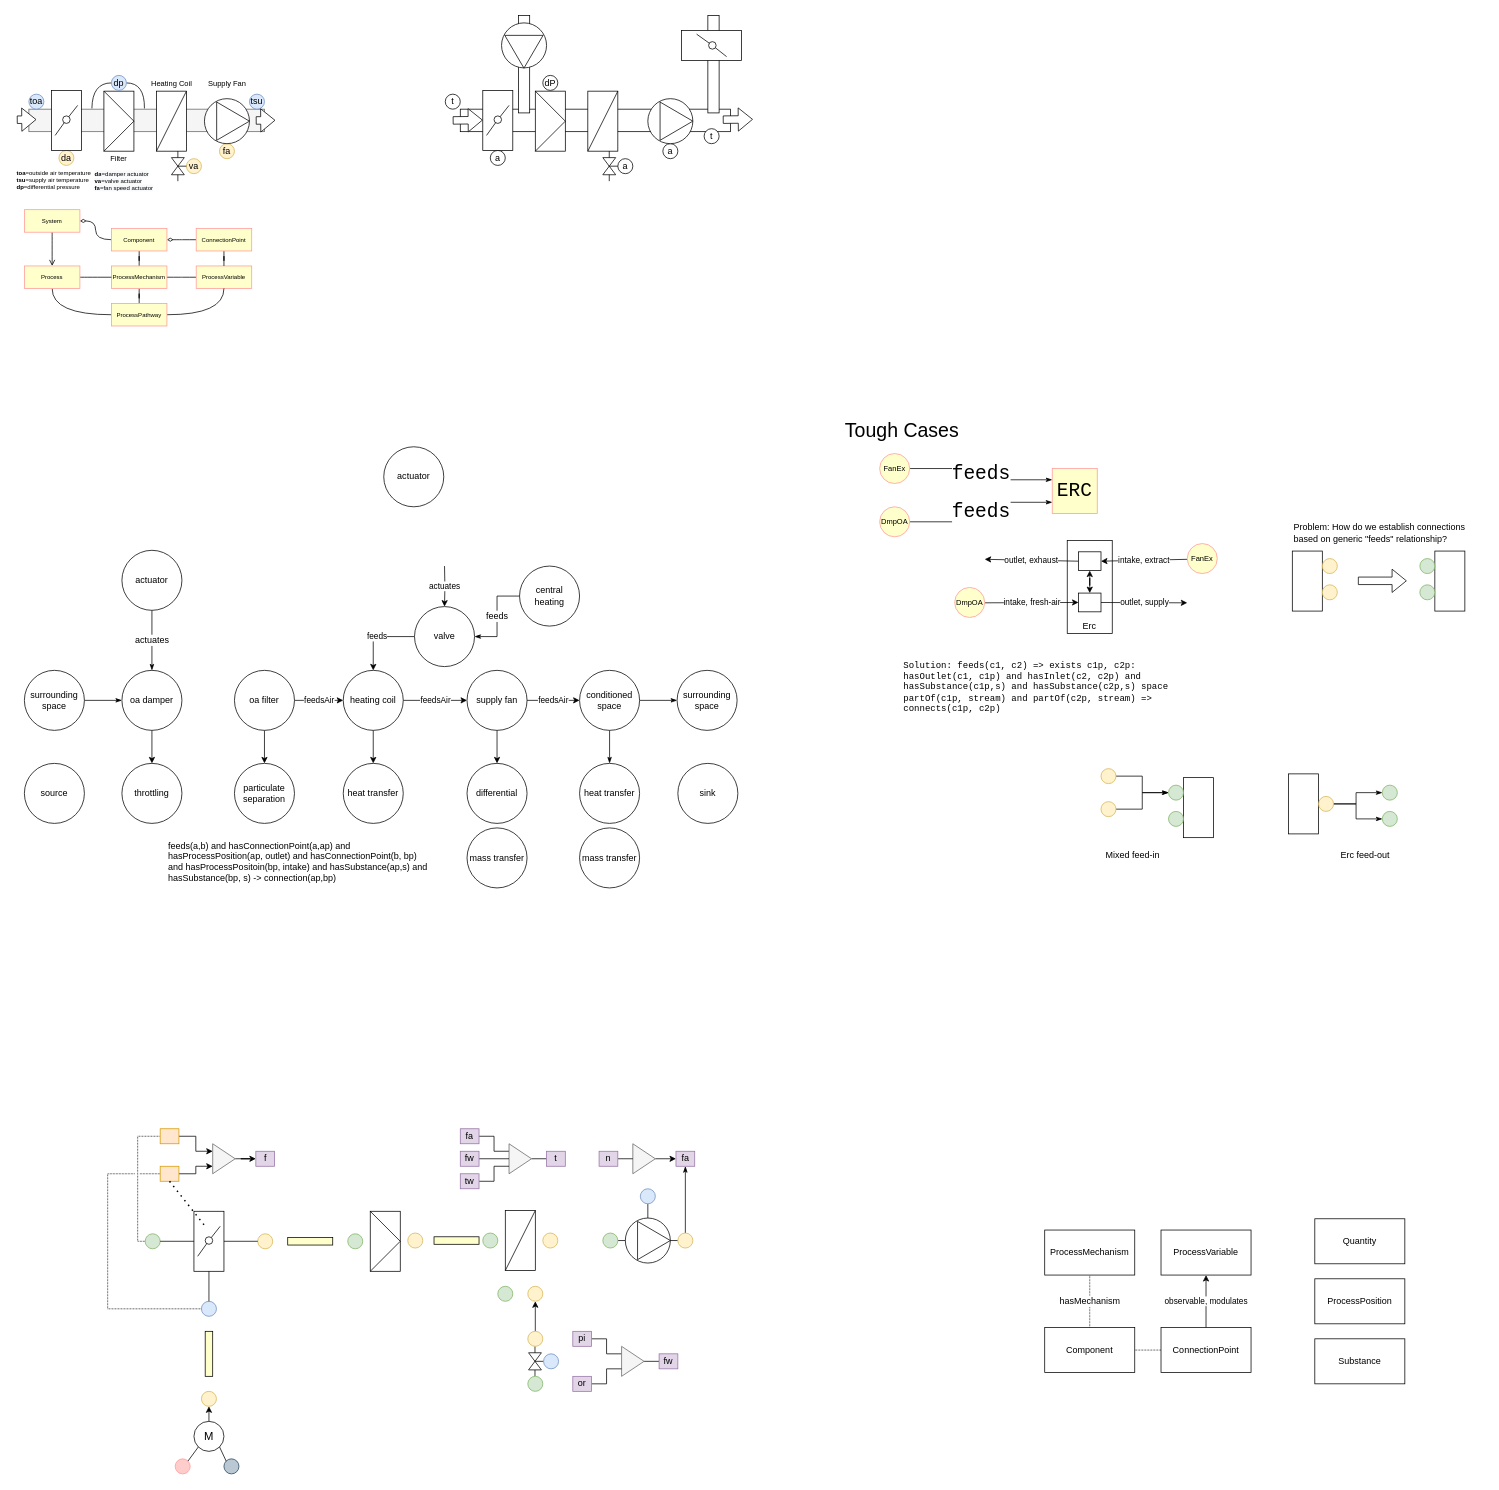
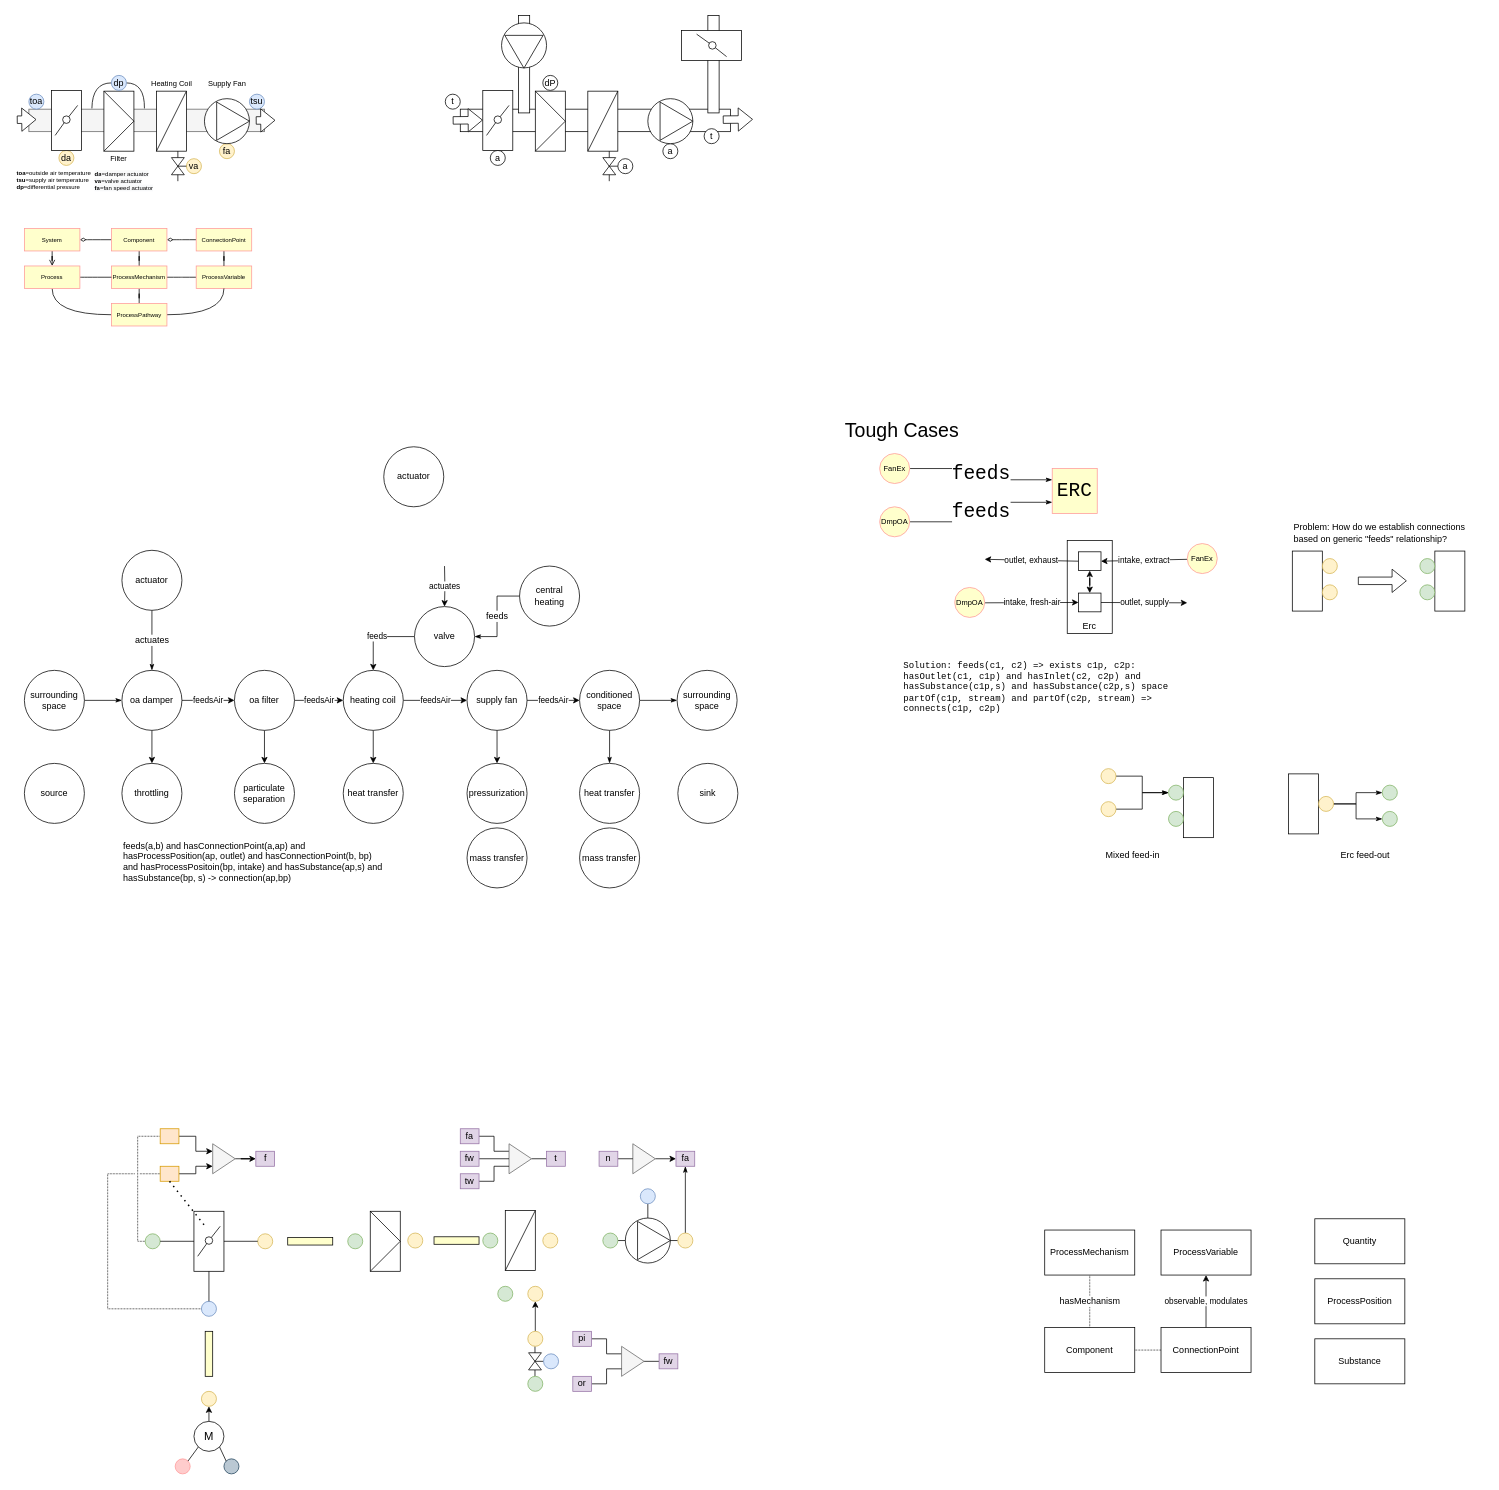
(52, 221) -> (52, 240)
none -> (205, 700)
(497, 793) -> (497, 793)
(298, 861) -> (253, 861)
